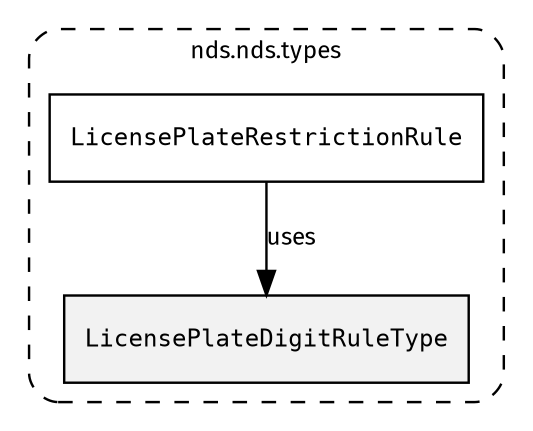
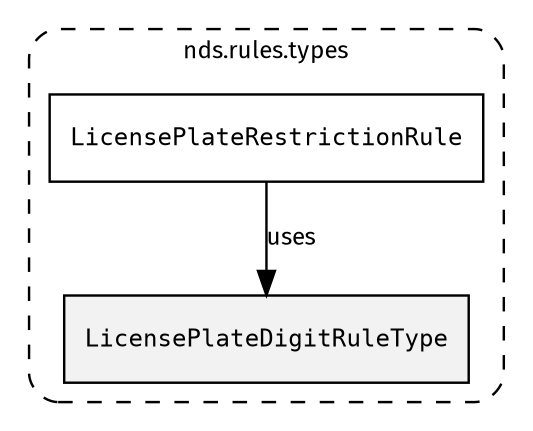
(266, 52) -> (266, 52)
